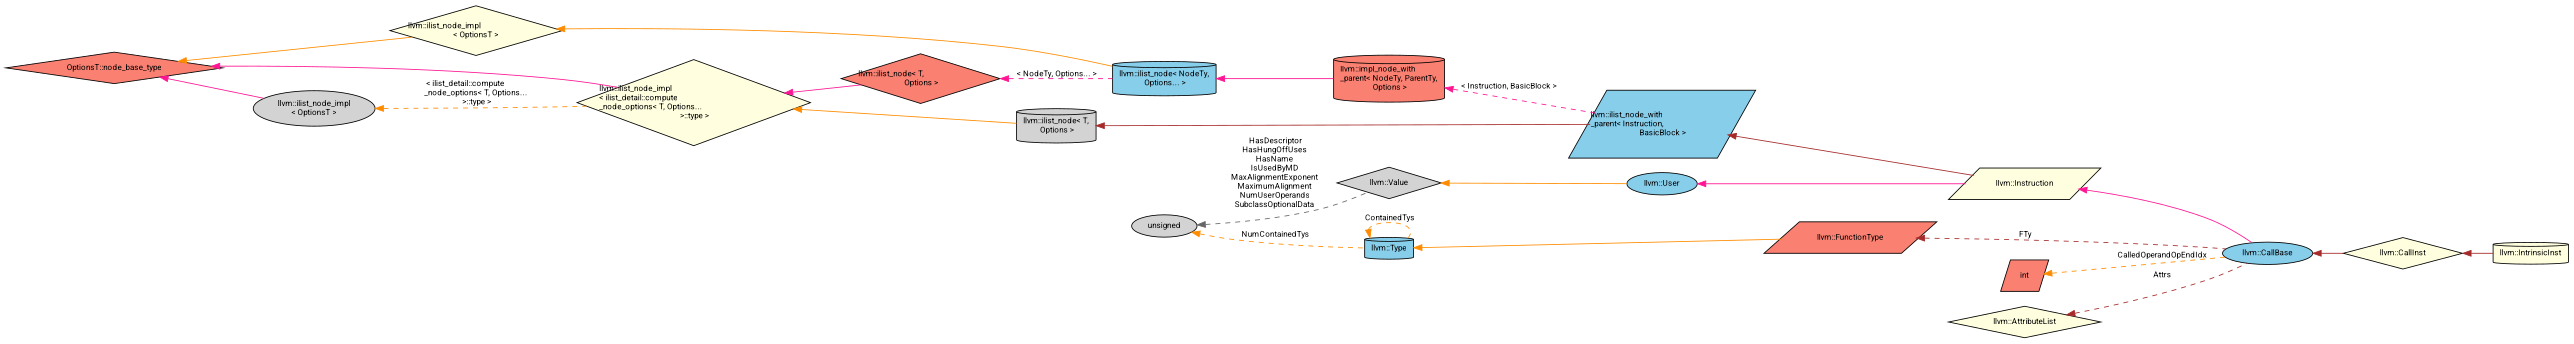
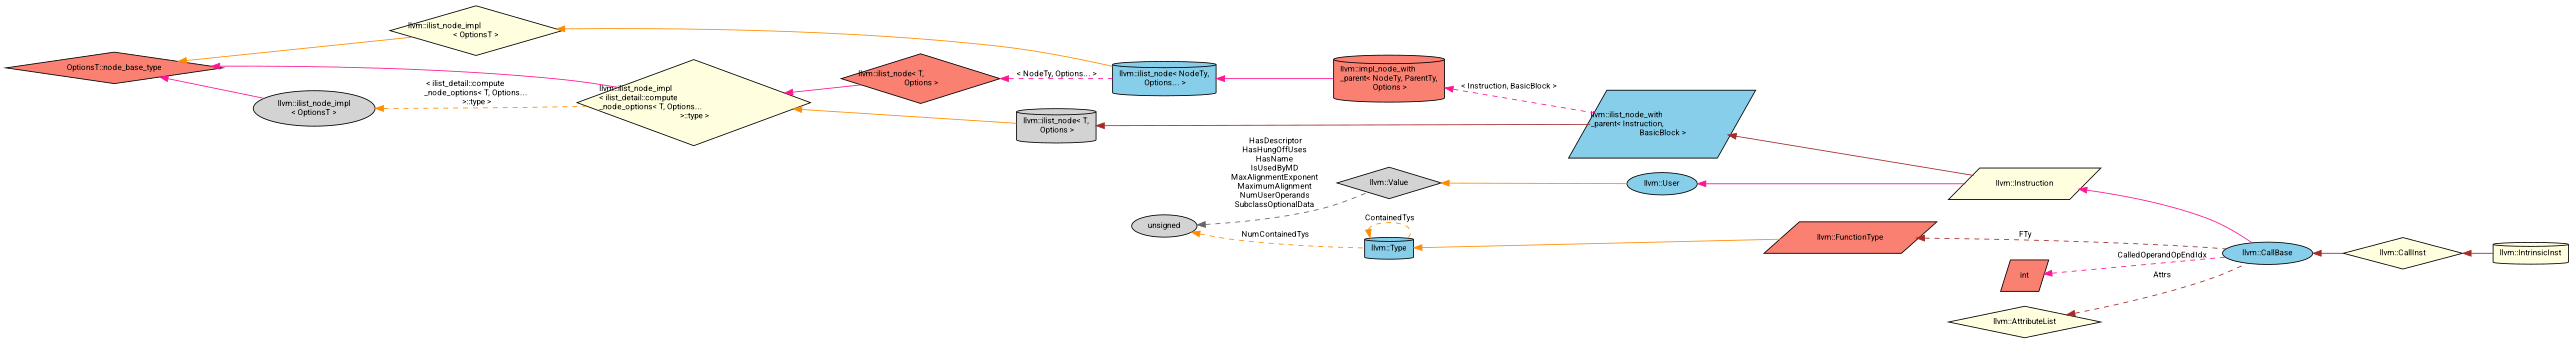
(2139, 265) -> (2139, 265)
